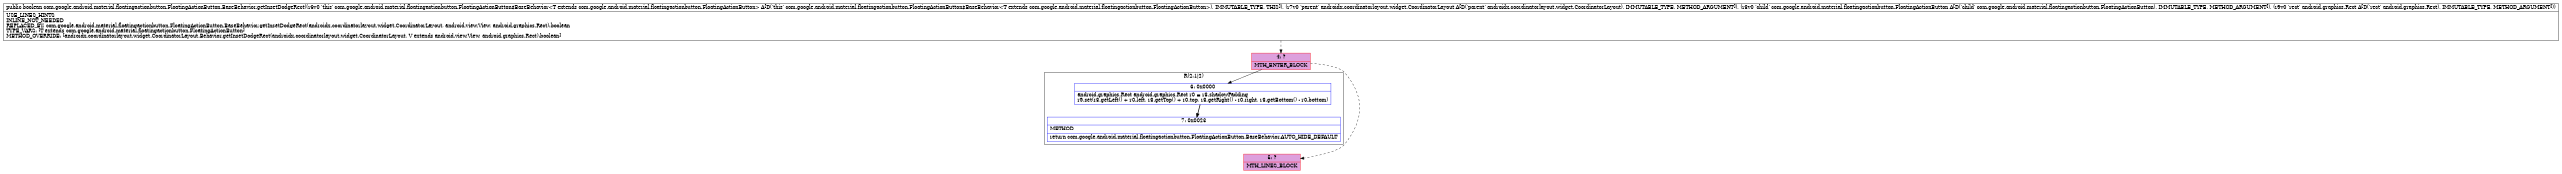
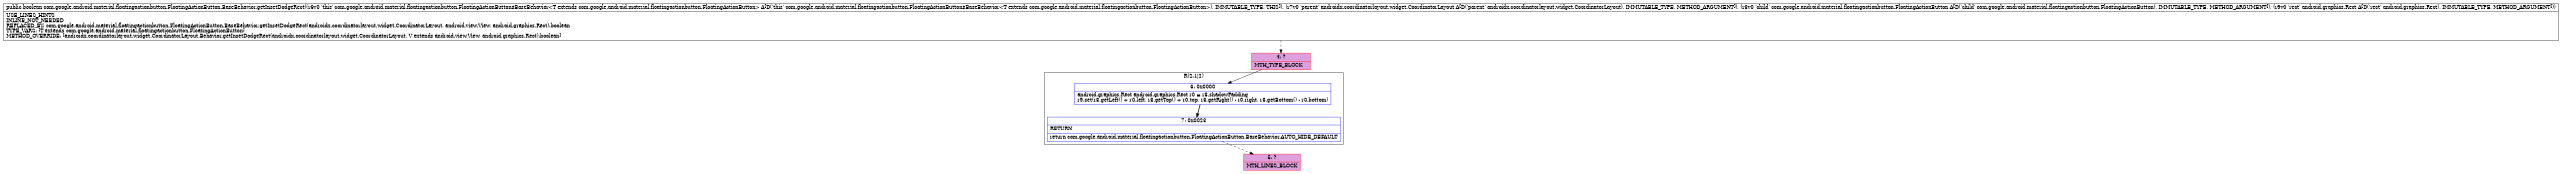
(1281, 65) -> (1278, 65)
(1359, 112) -> (1236, 147)
(1062, 129) -> (1061, 129)
